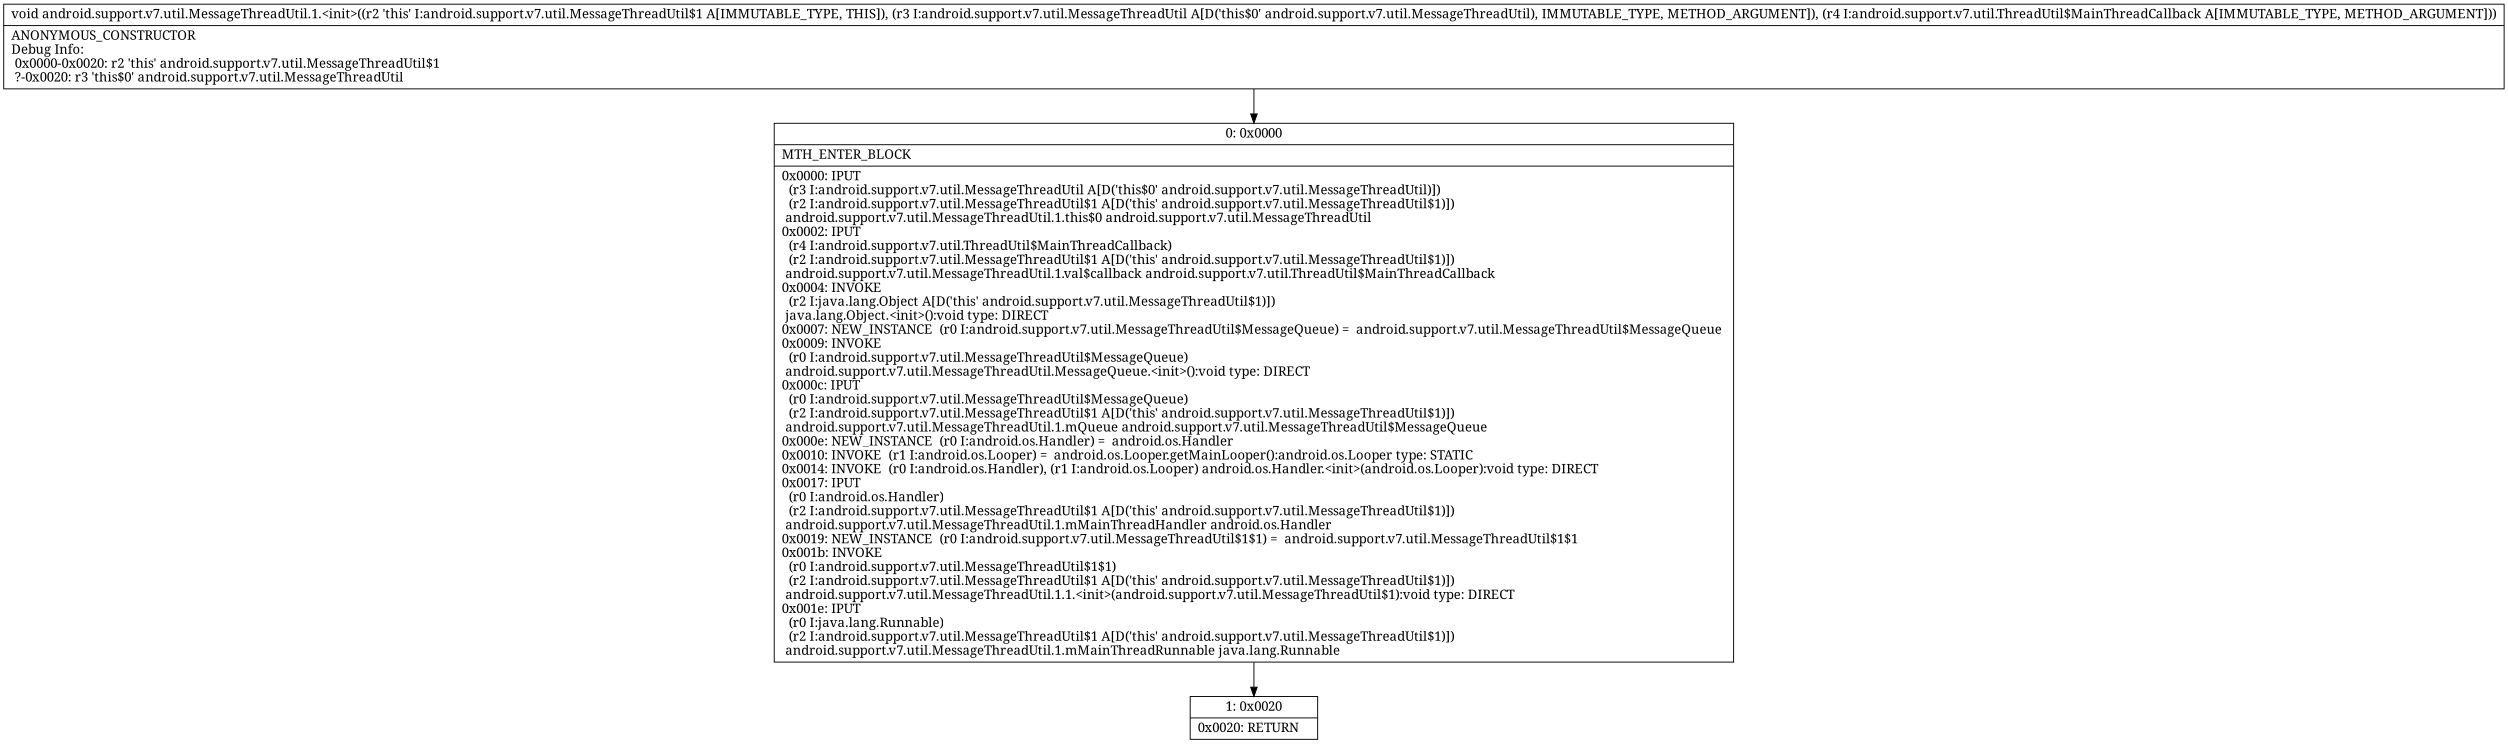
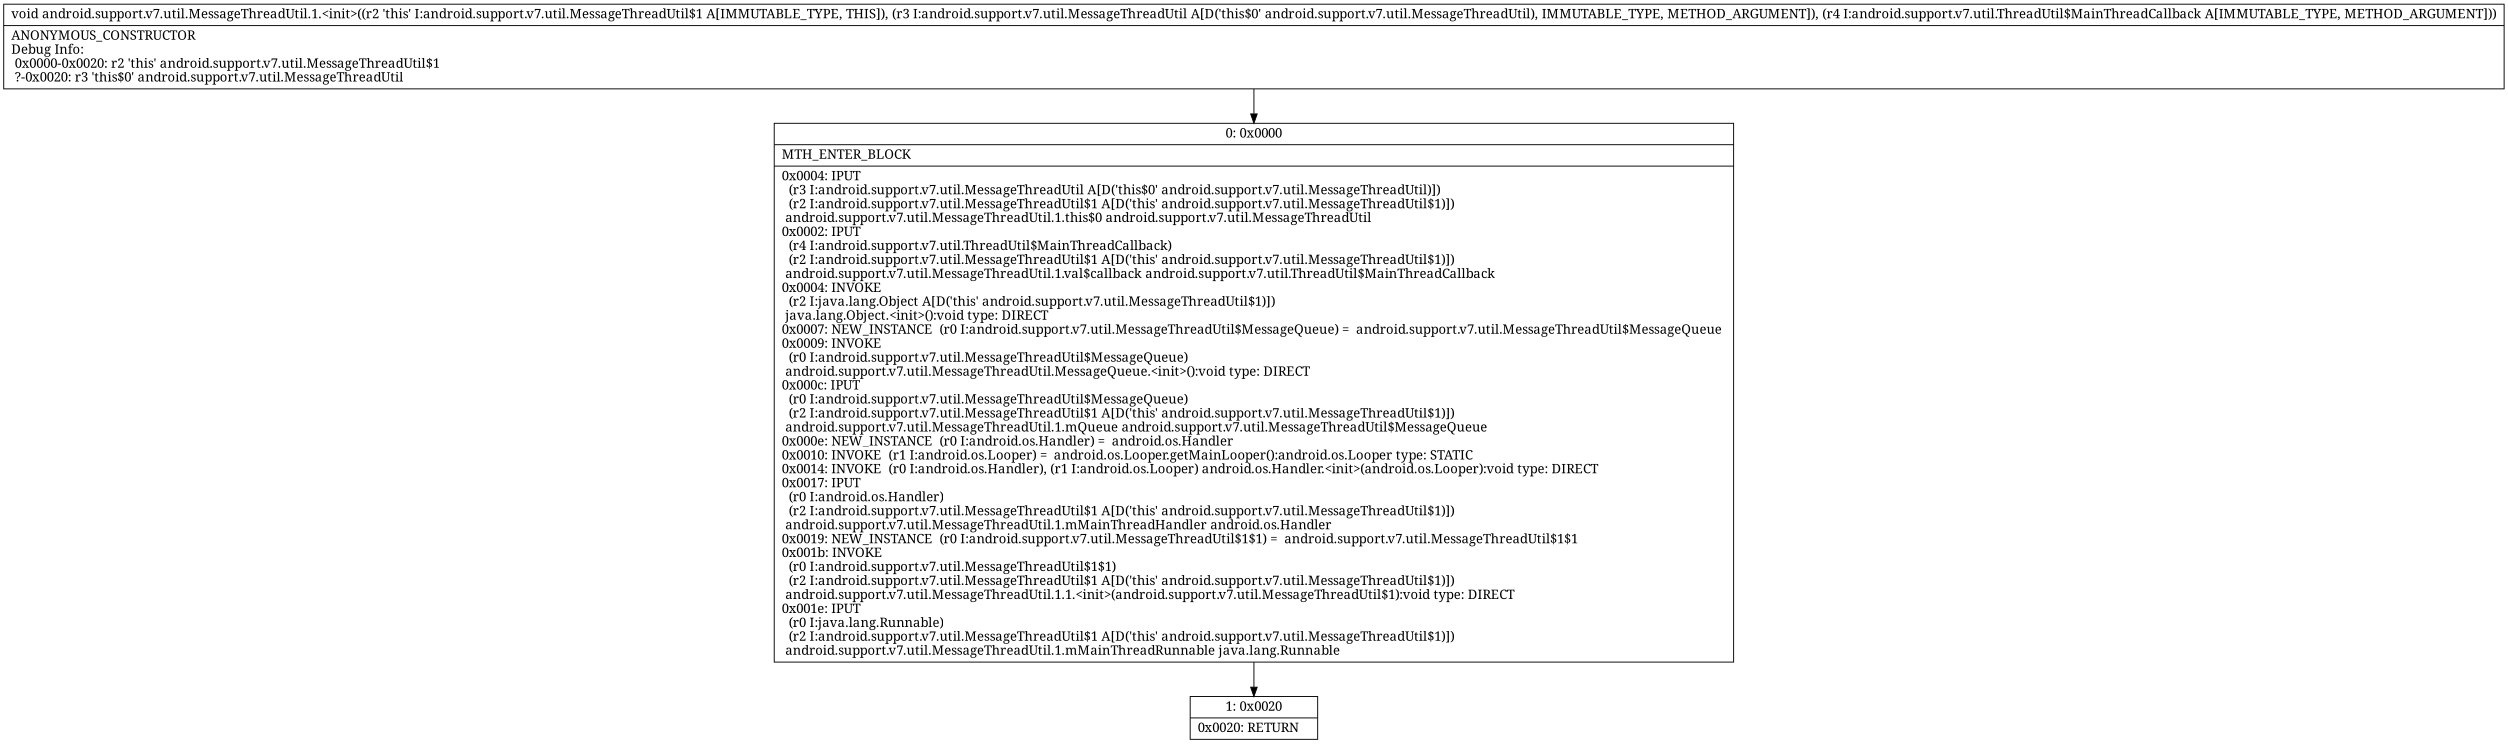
(825, 176) -> (825, 176)
